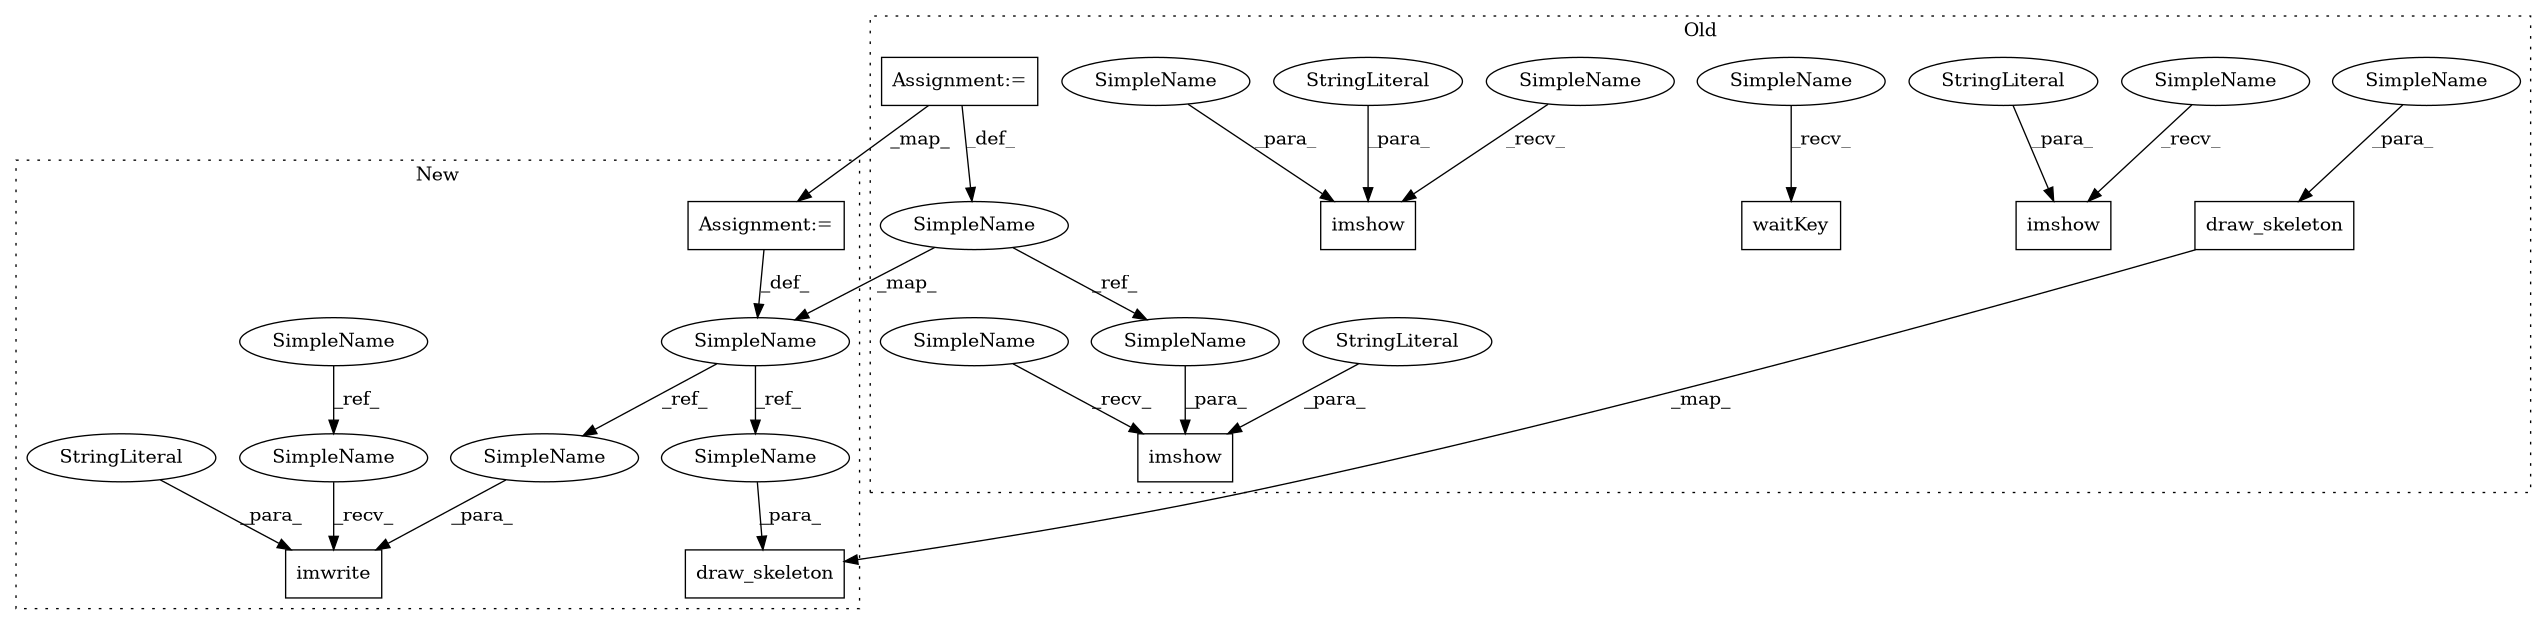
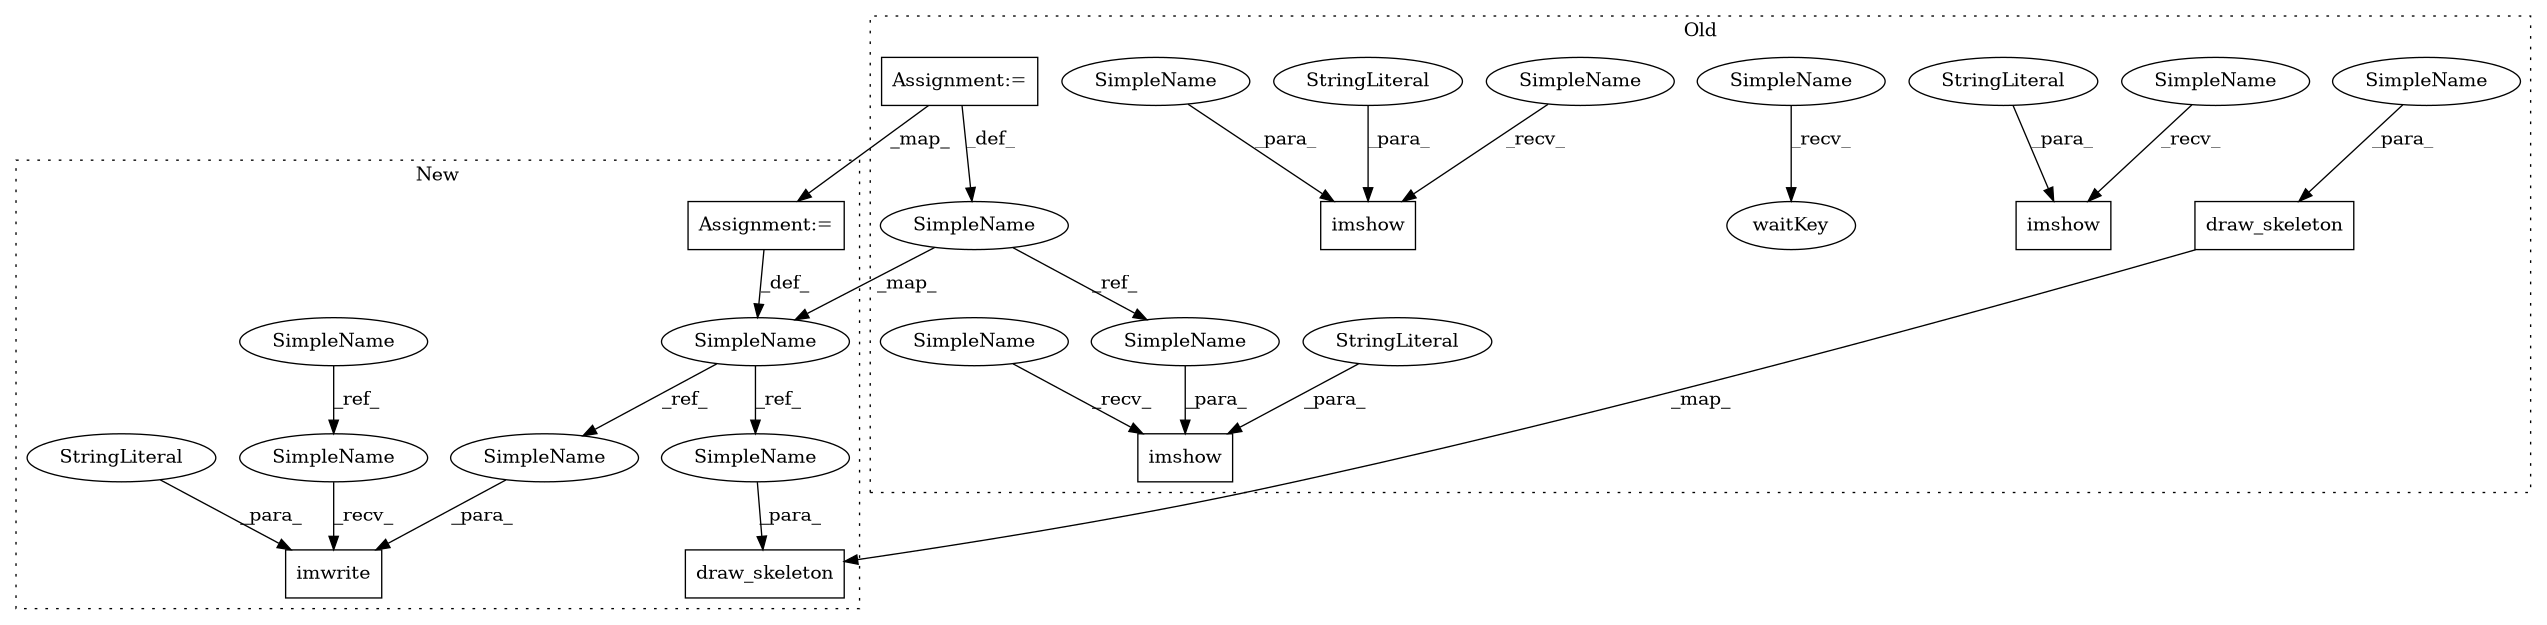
(1791, 226) -> (1791, 226)
